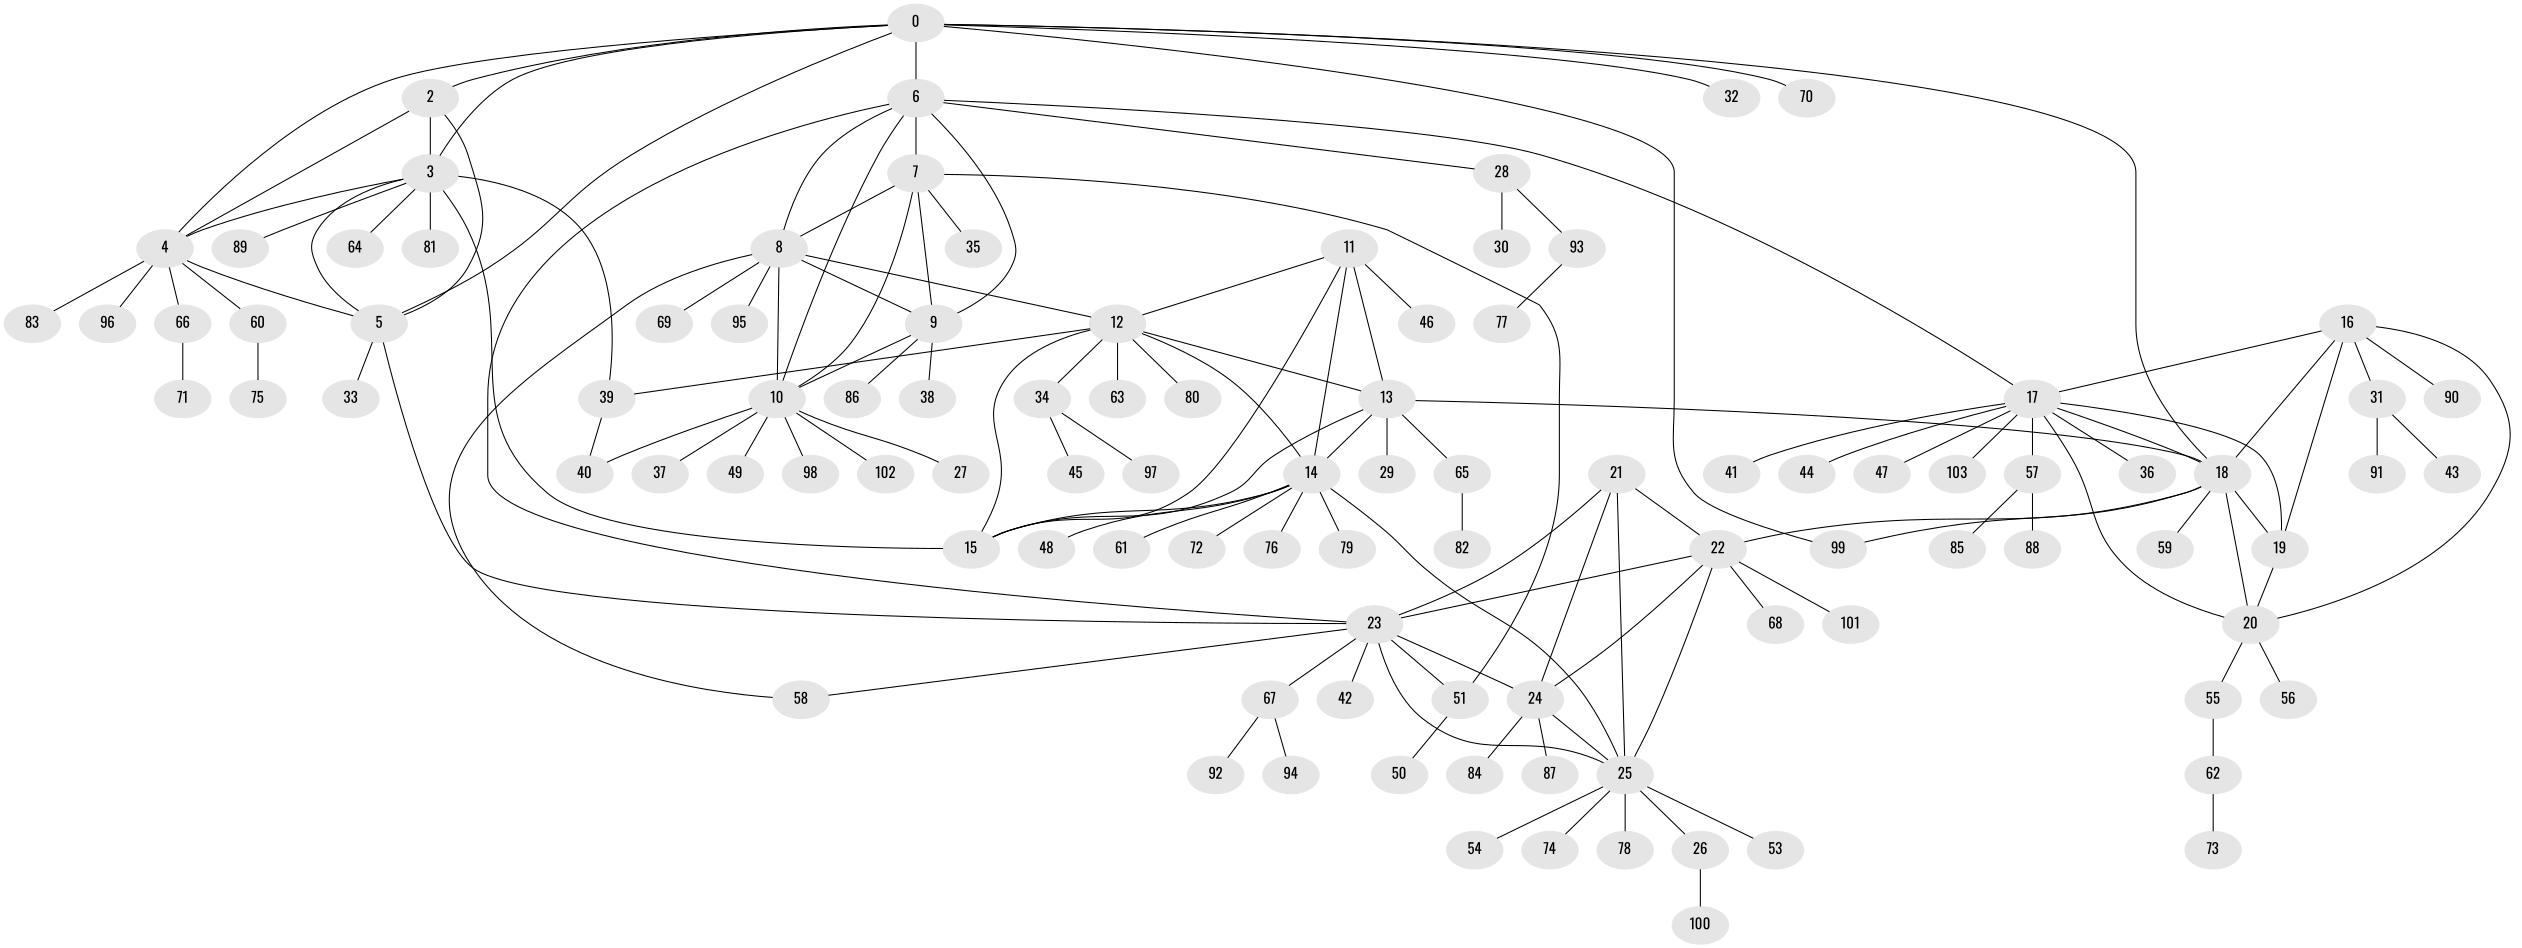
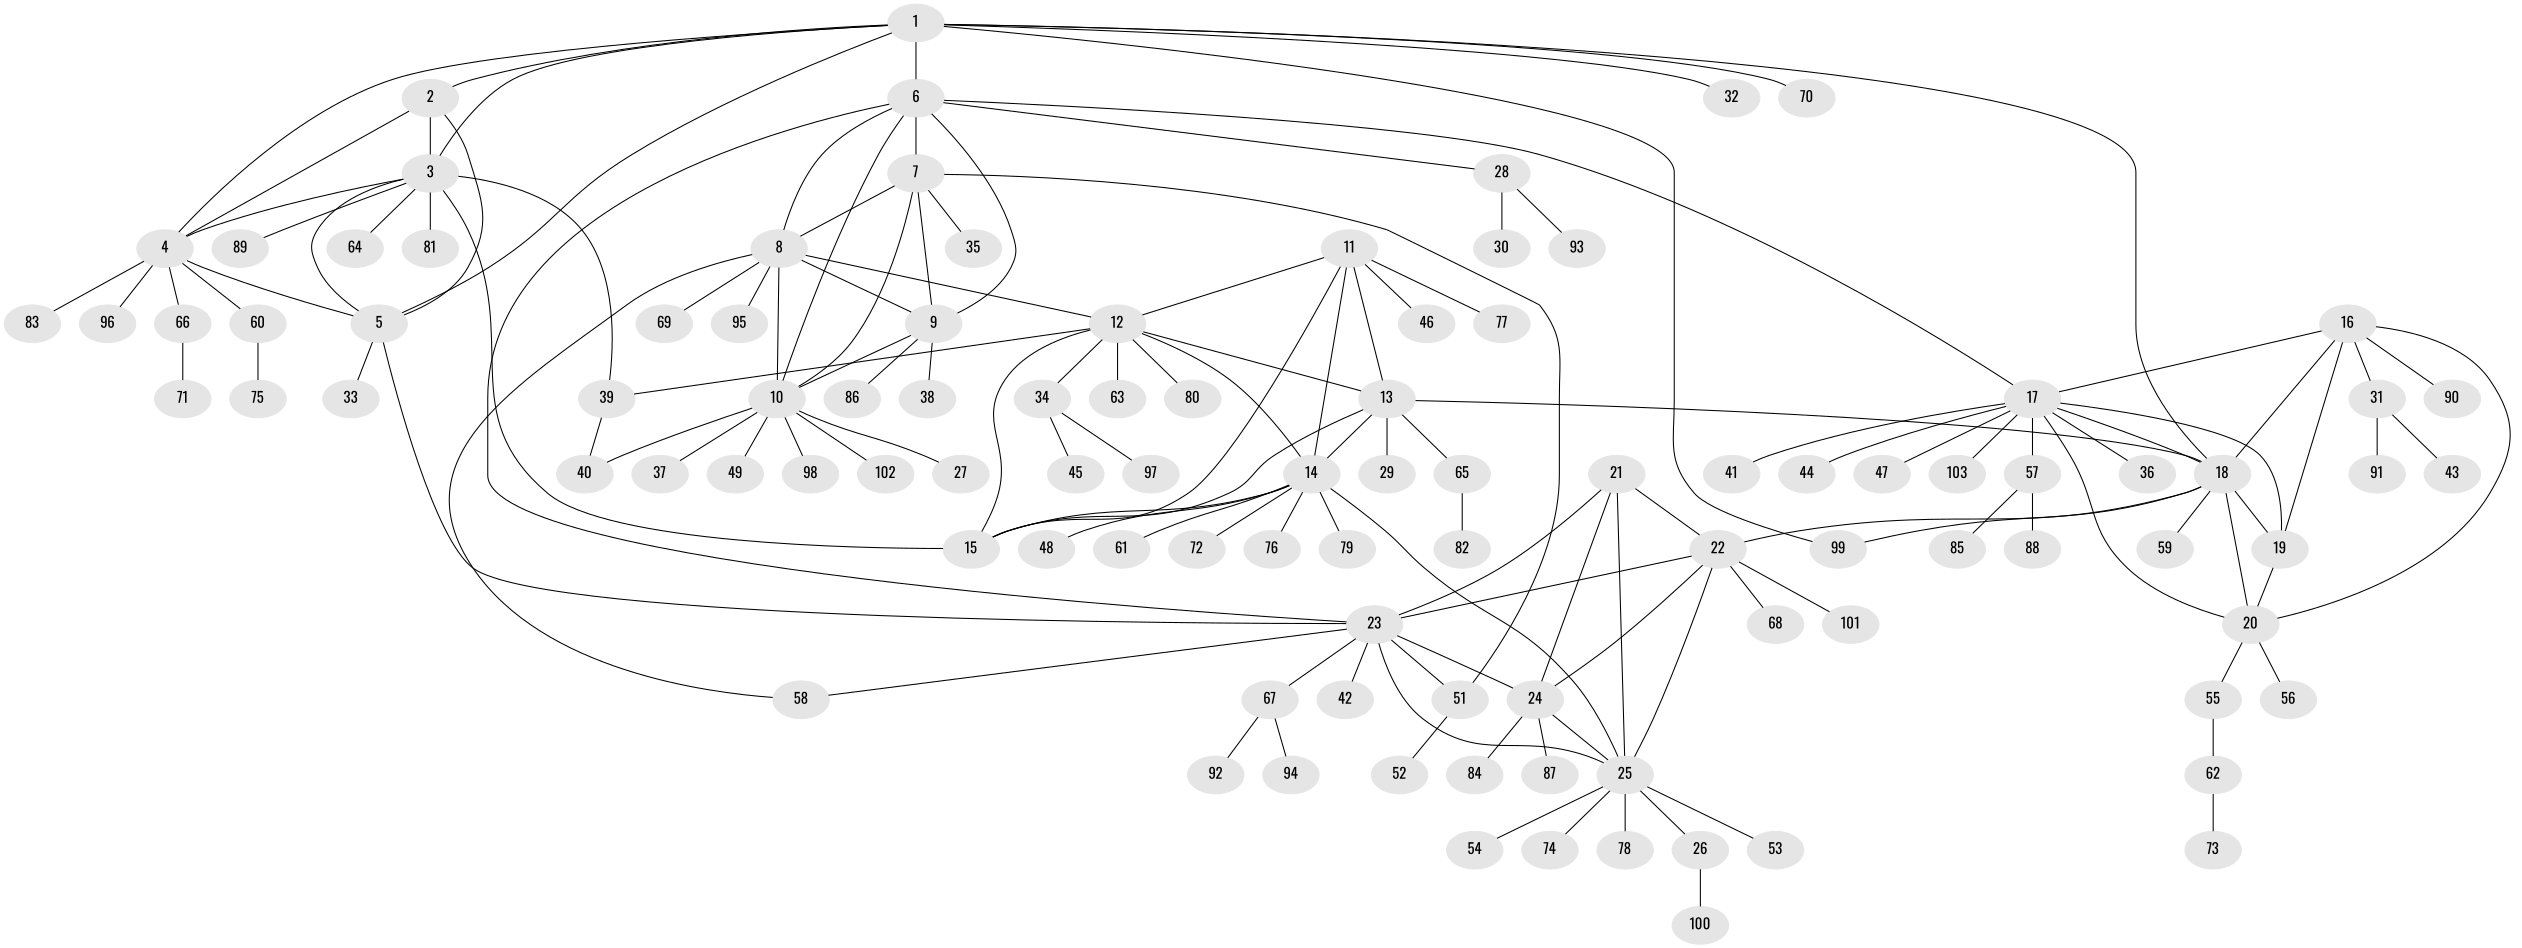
(916, 23) -> (916, 23)
(1540, 286) -> (1426, 286)
(1400, 775) -> (1400, 775)
